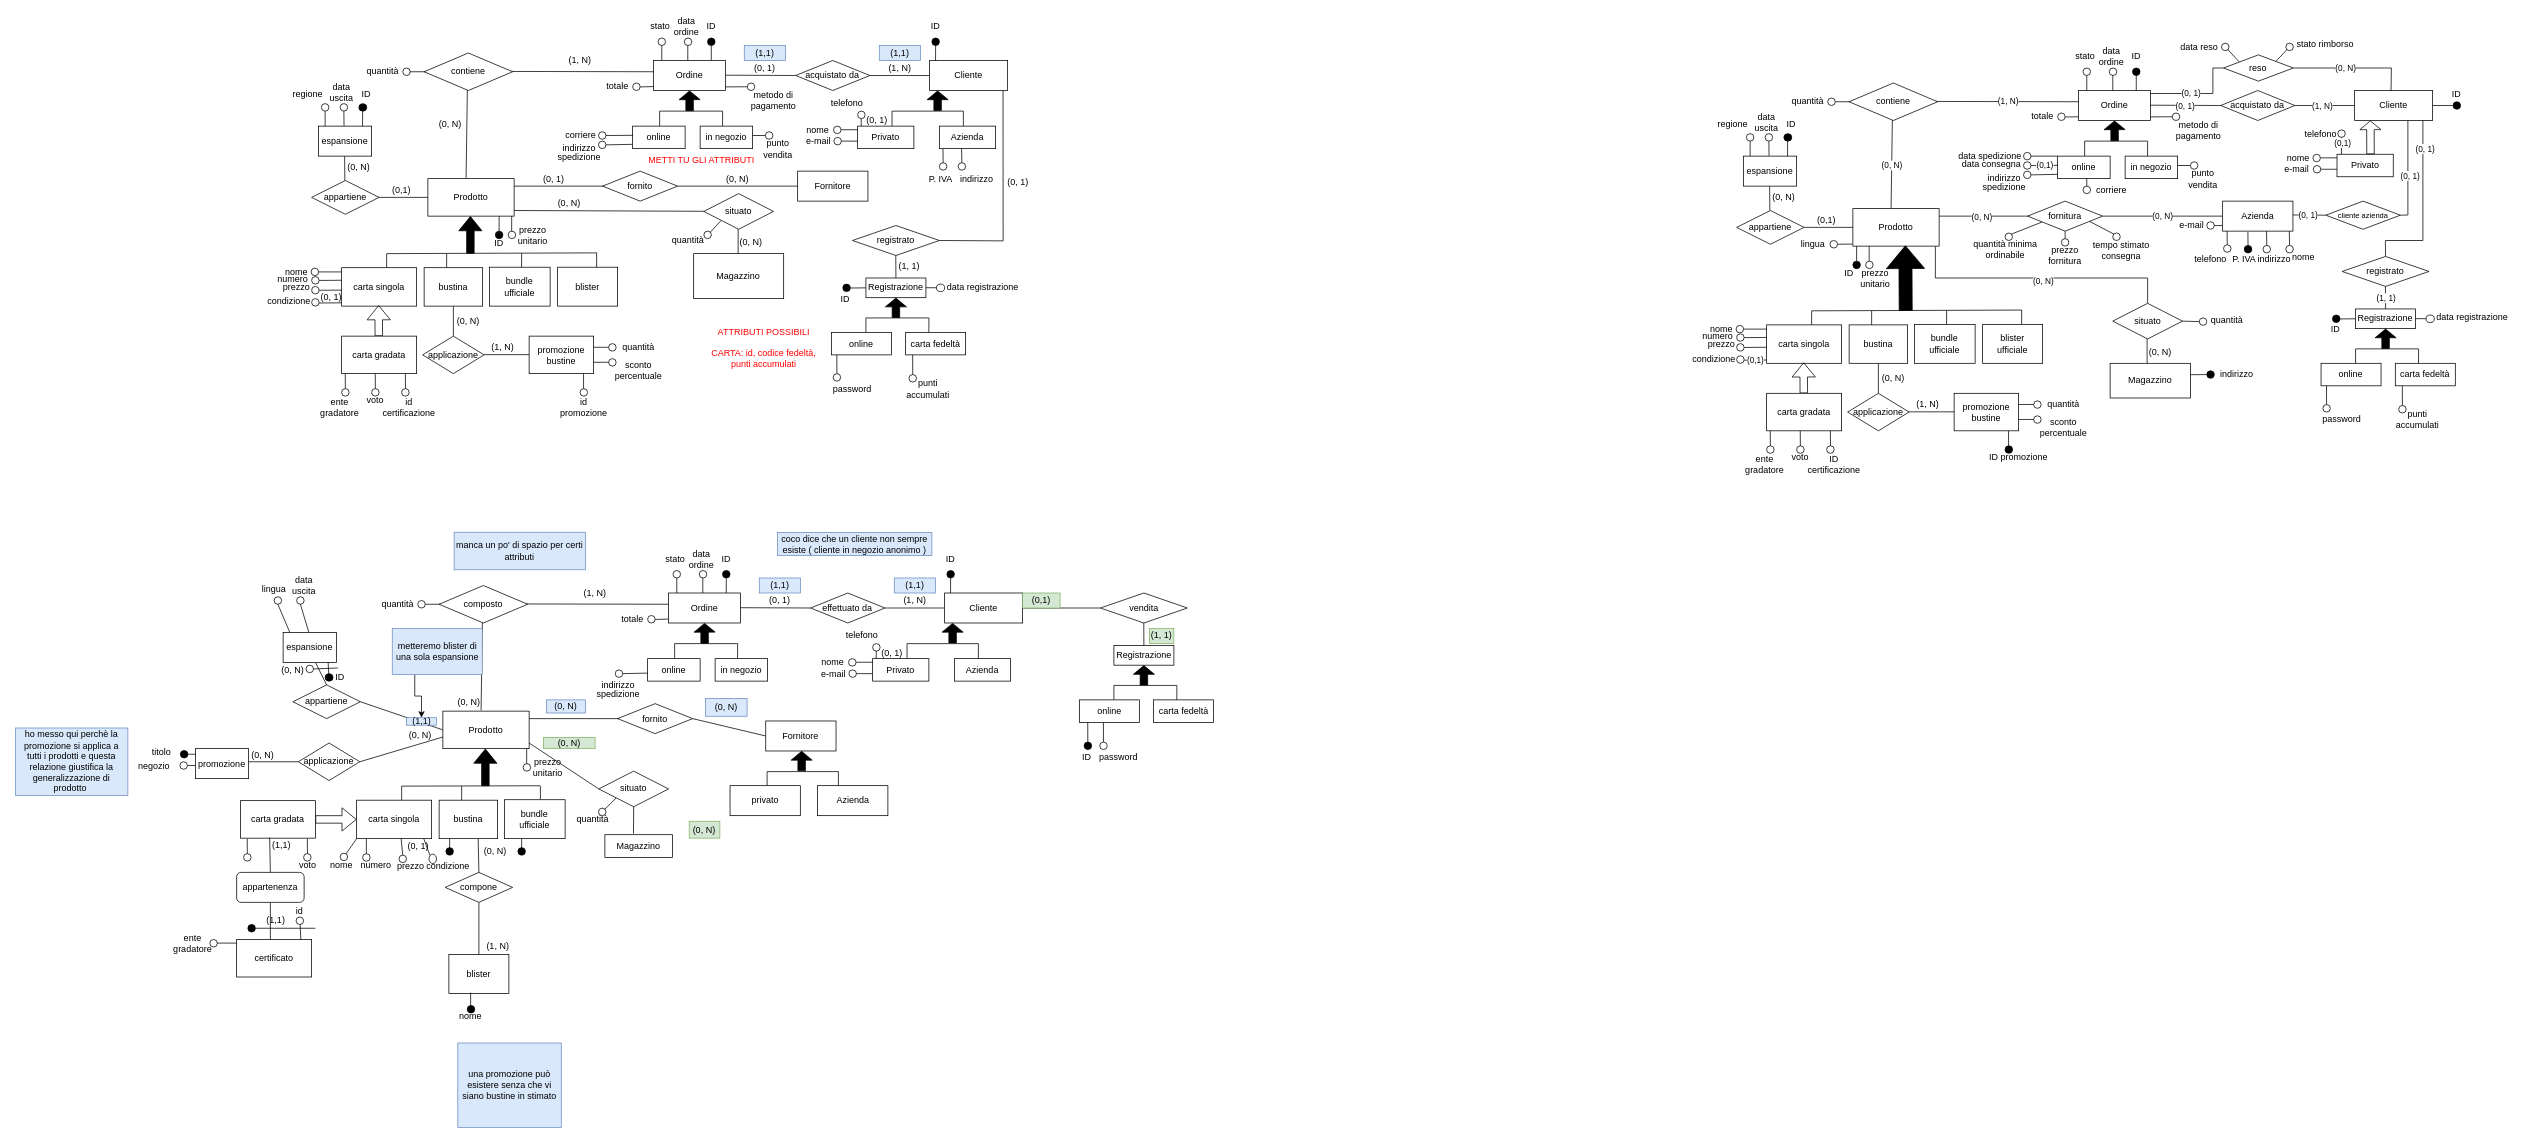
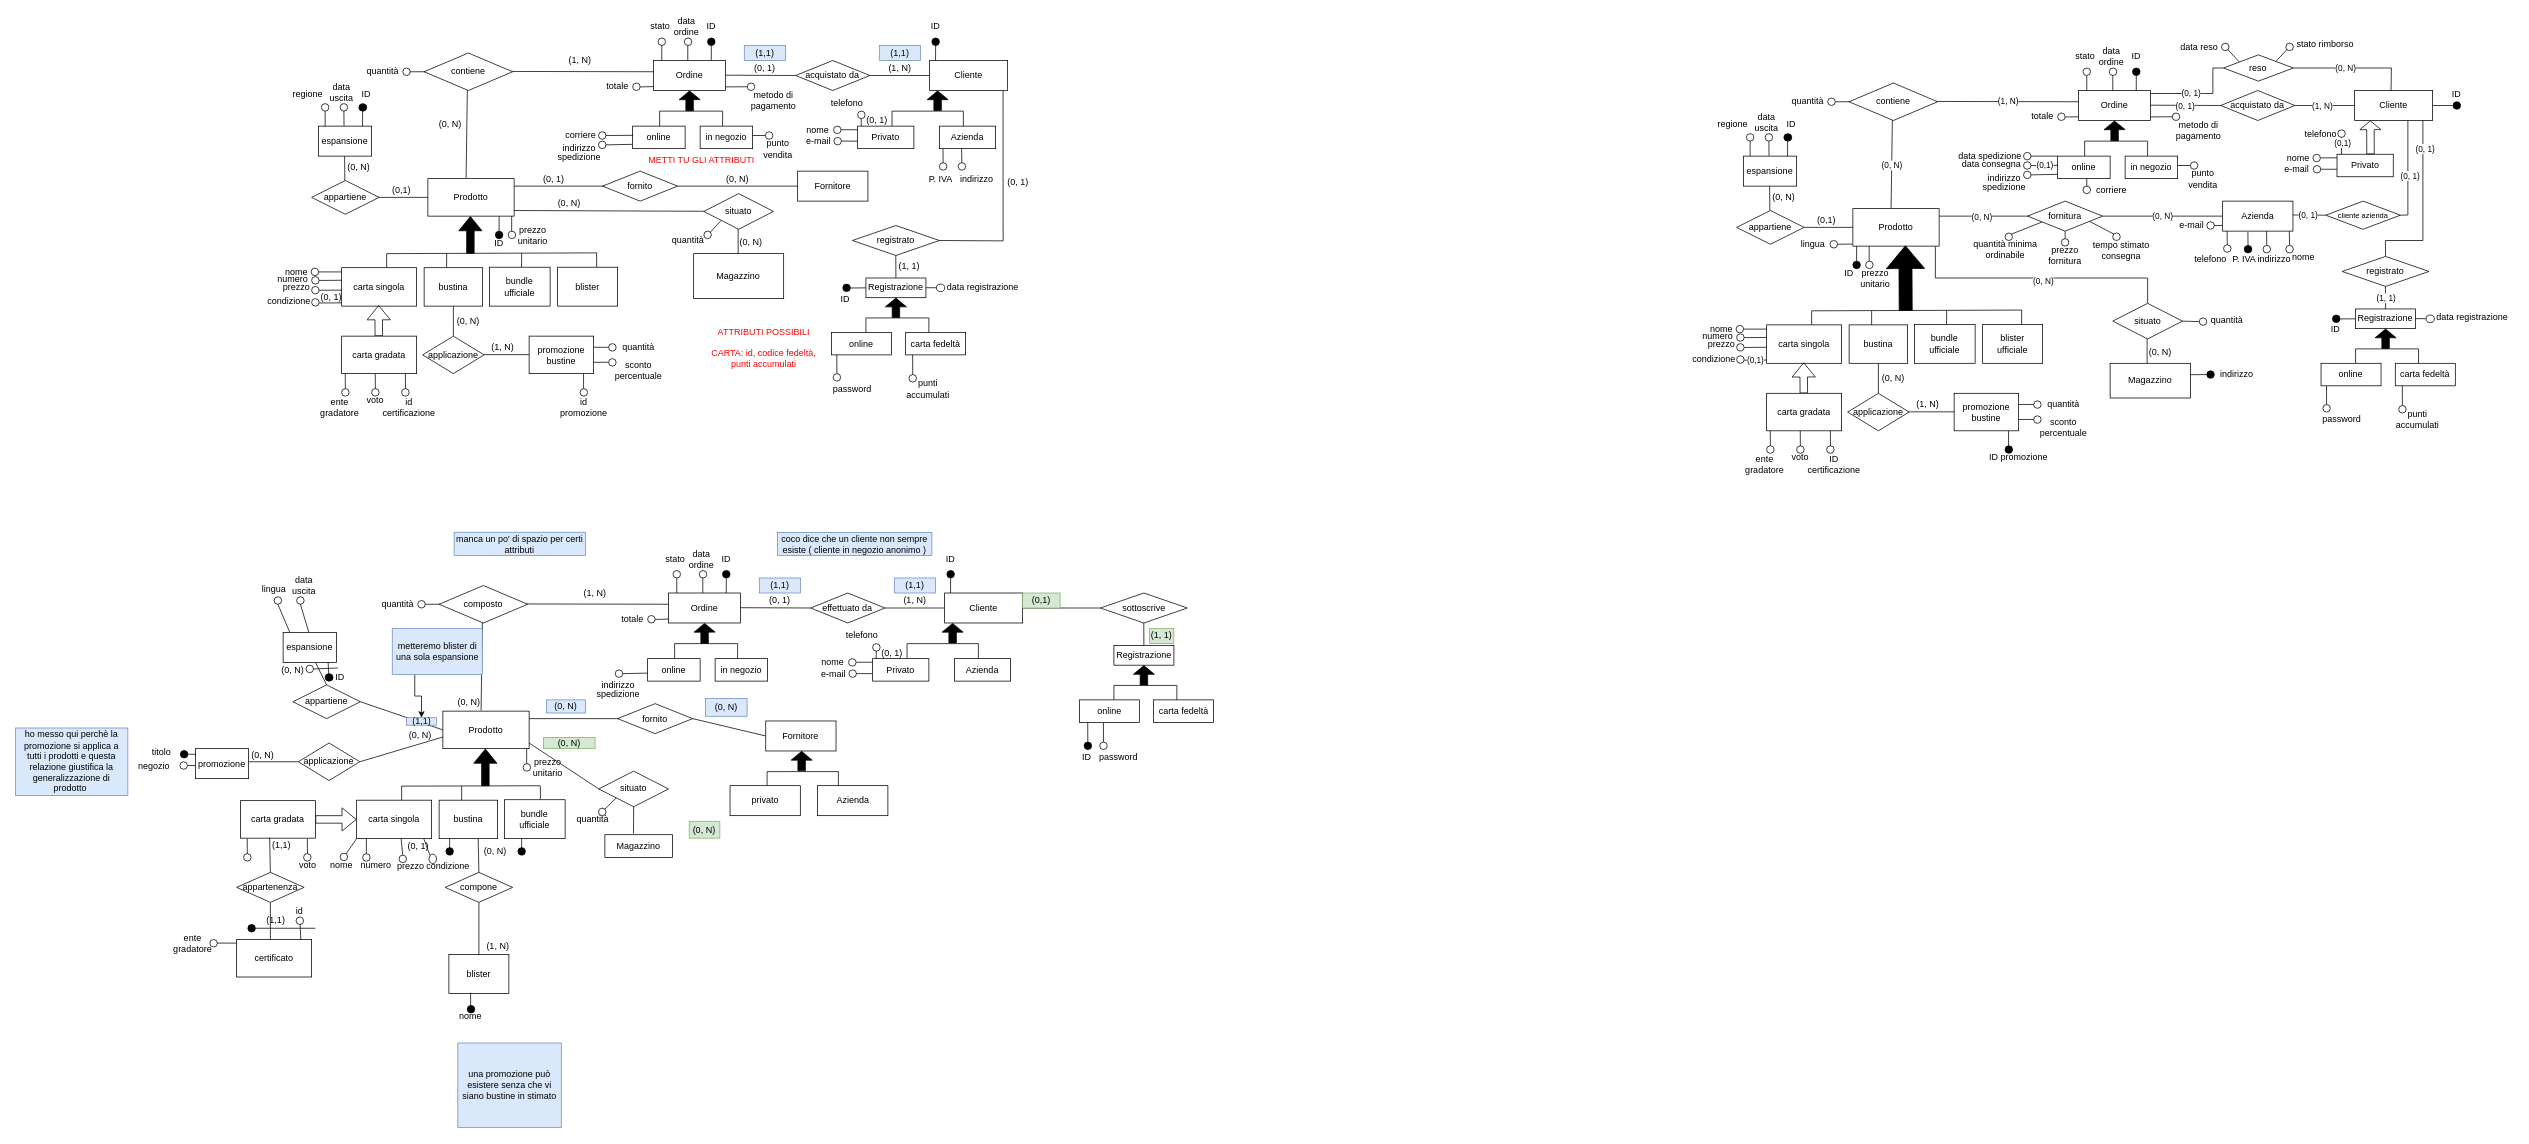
(520, 551) -> (520, 544)
(1144, 608) -> (1144, 608)
(270, 887) -> (270, 887)
